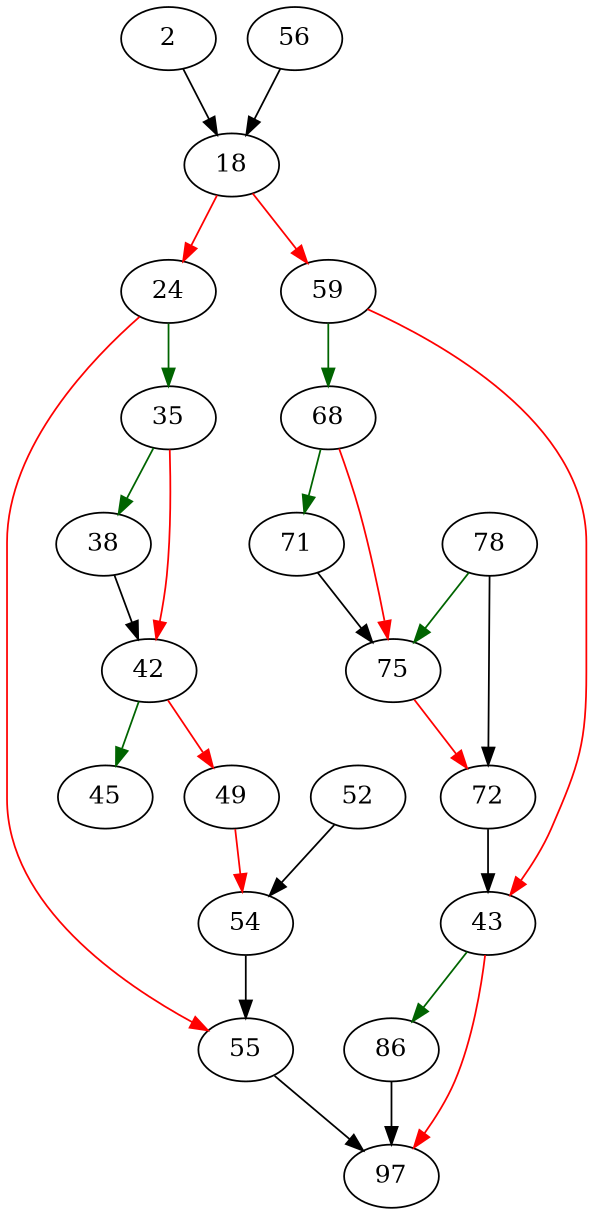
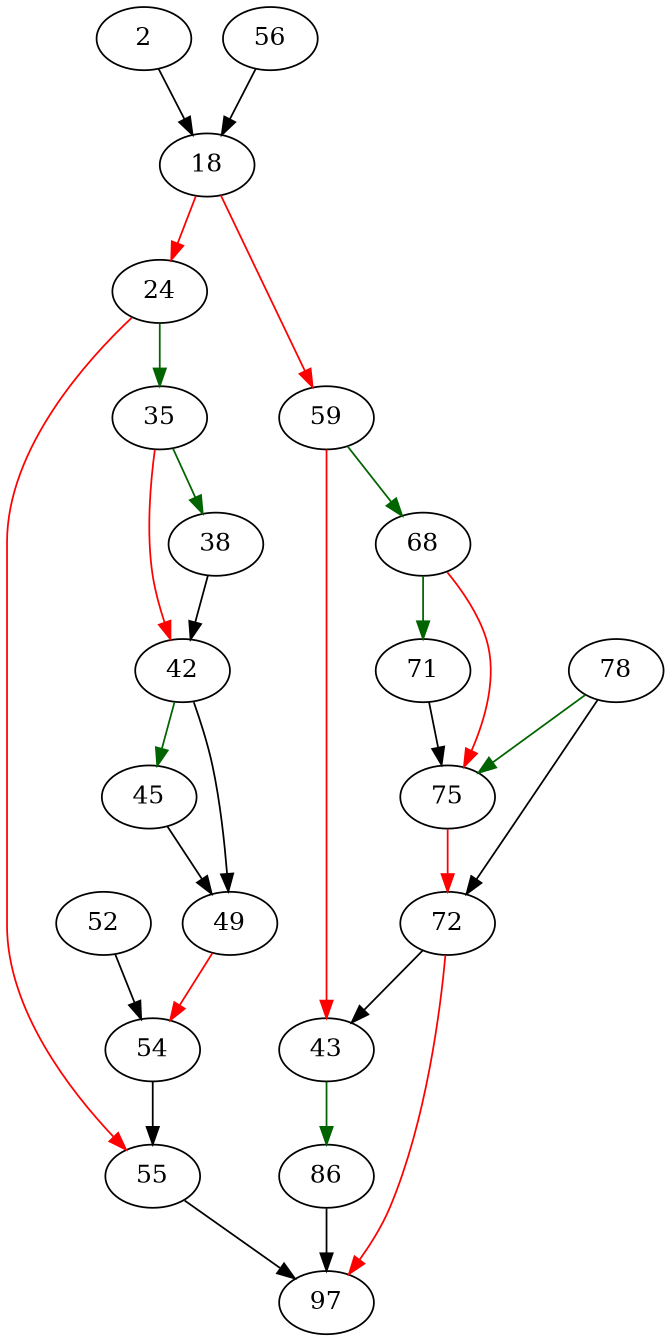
(185, 726) -> (216, 787)
none -> (185, 853)
(467, 1048) -> (420, 1113)
